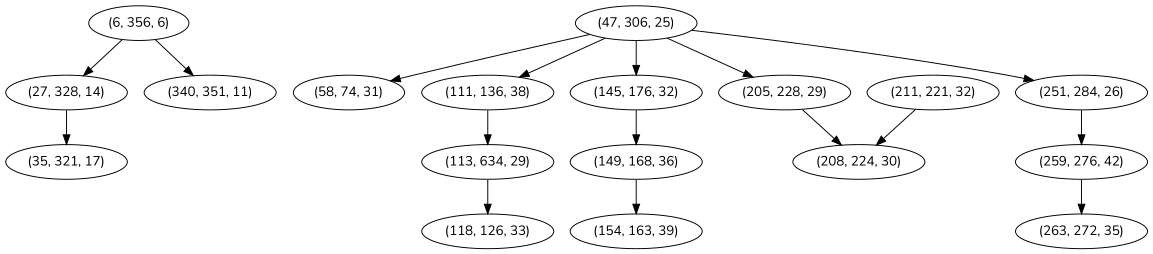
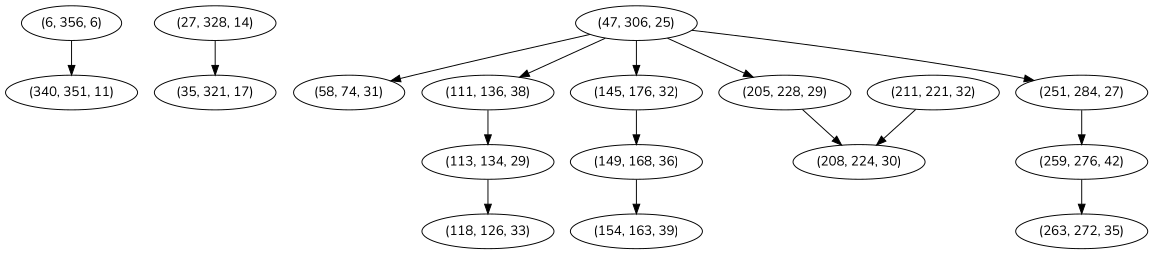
(106, 54) -> none
(1081, 93) -> (1082, 93)
(488, 162) -> (488, 162)
